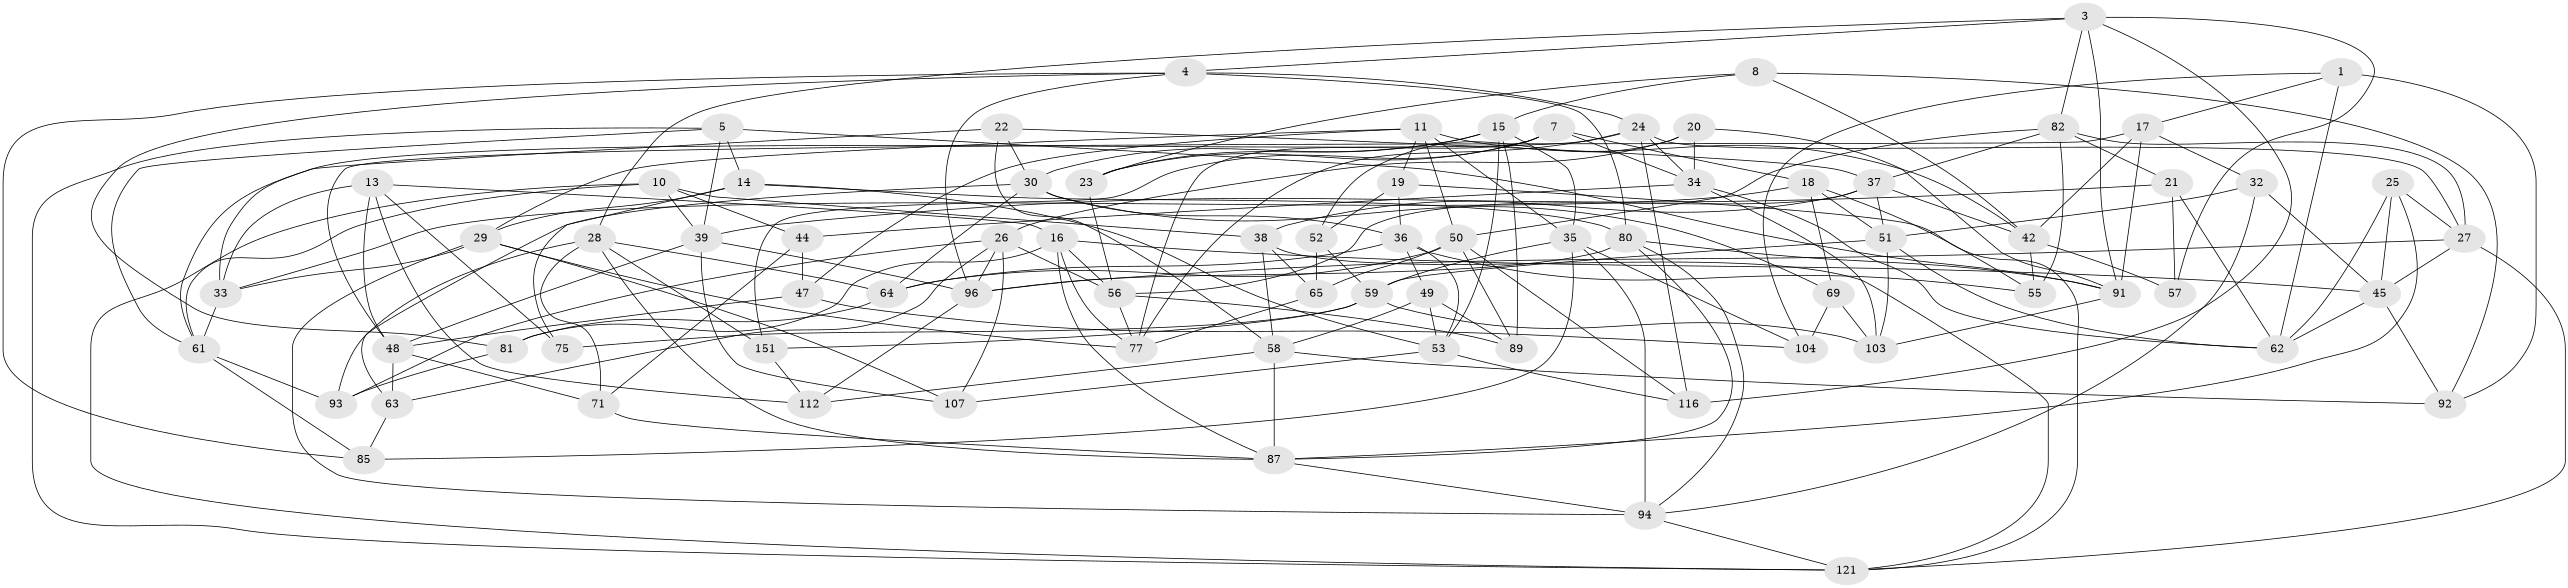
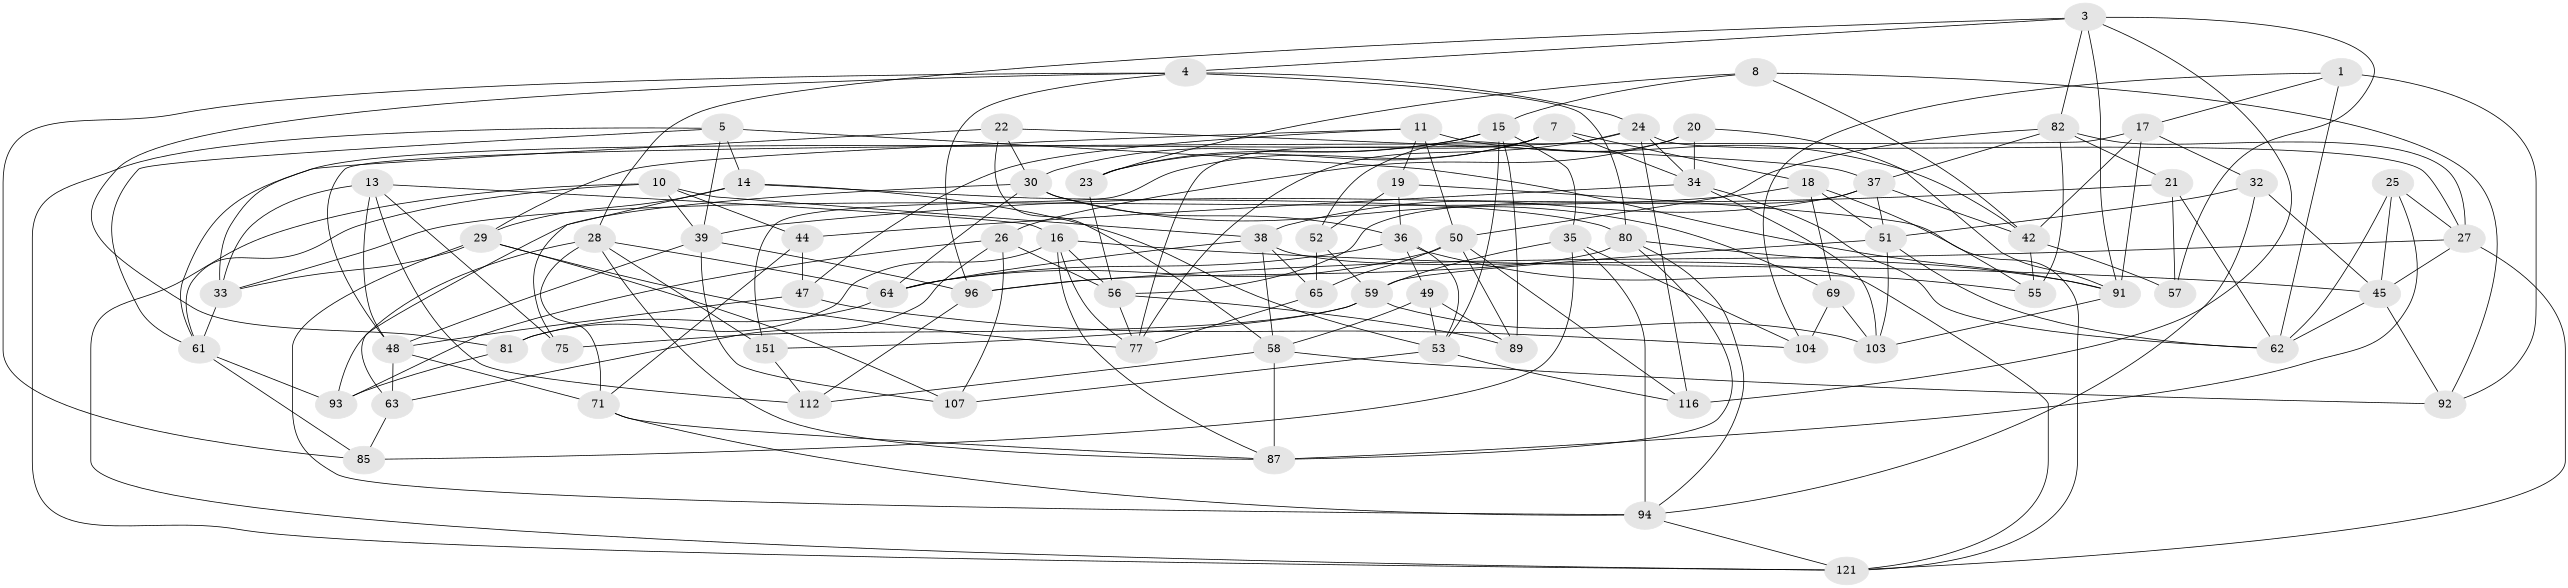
(1480, 172) -> none
none -> (1073, 260)
(987, 266) -> none
(1460, 488) -> (1116, 494)
